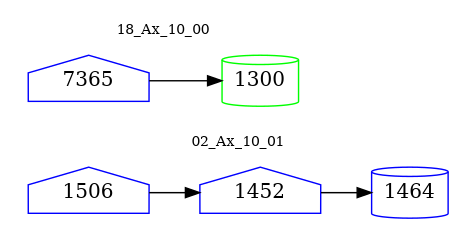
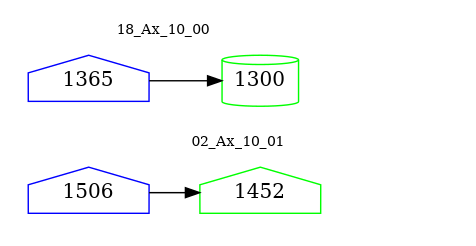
(89, 81) -> (89, 81)
(260, 193) -> (260, 193)
(410, 193) -> none
